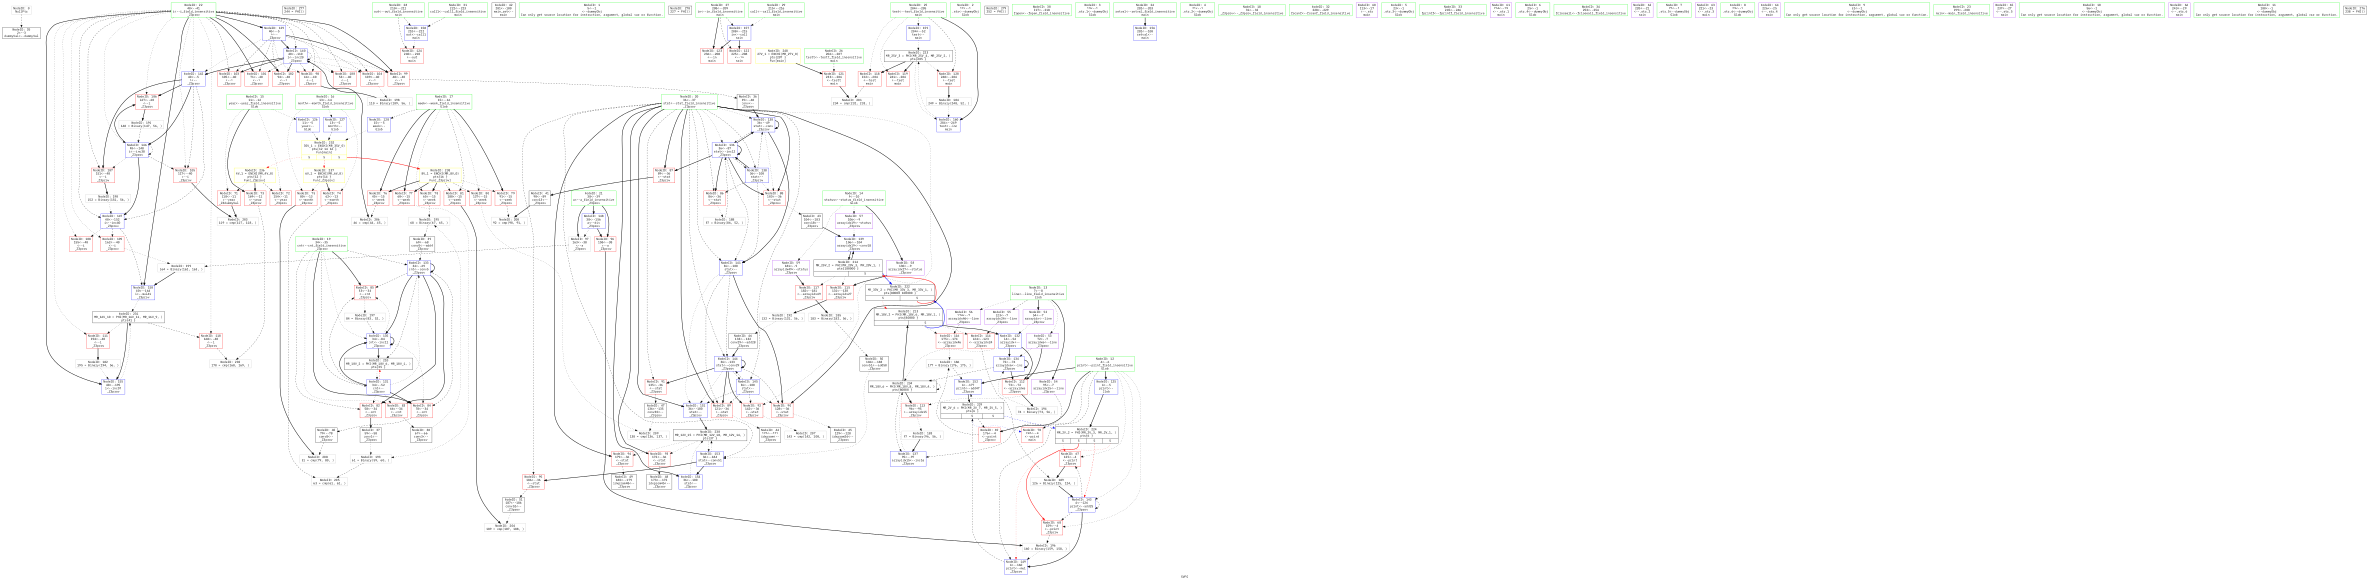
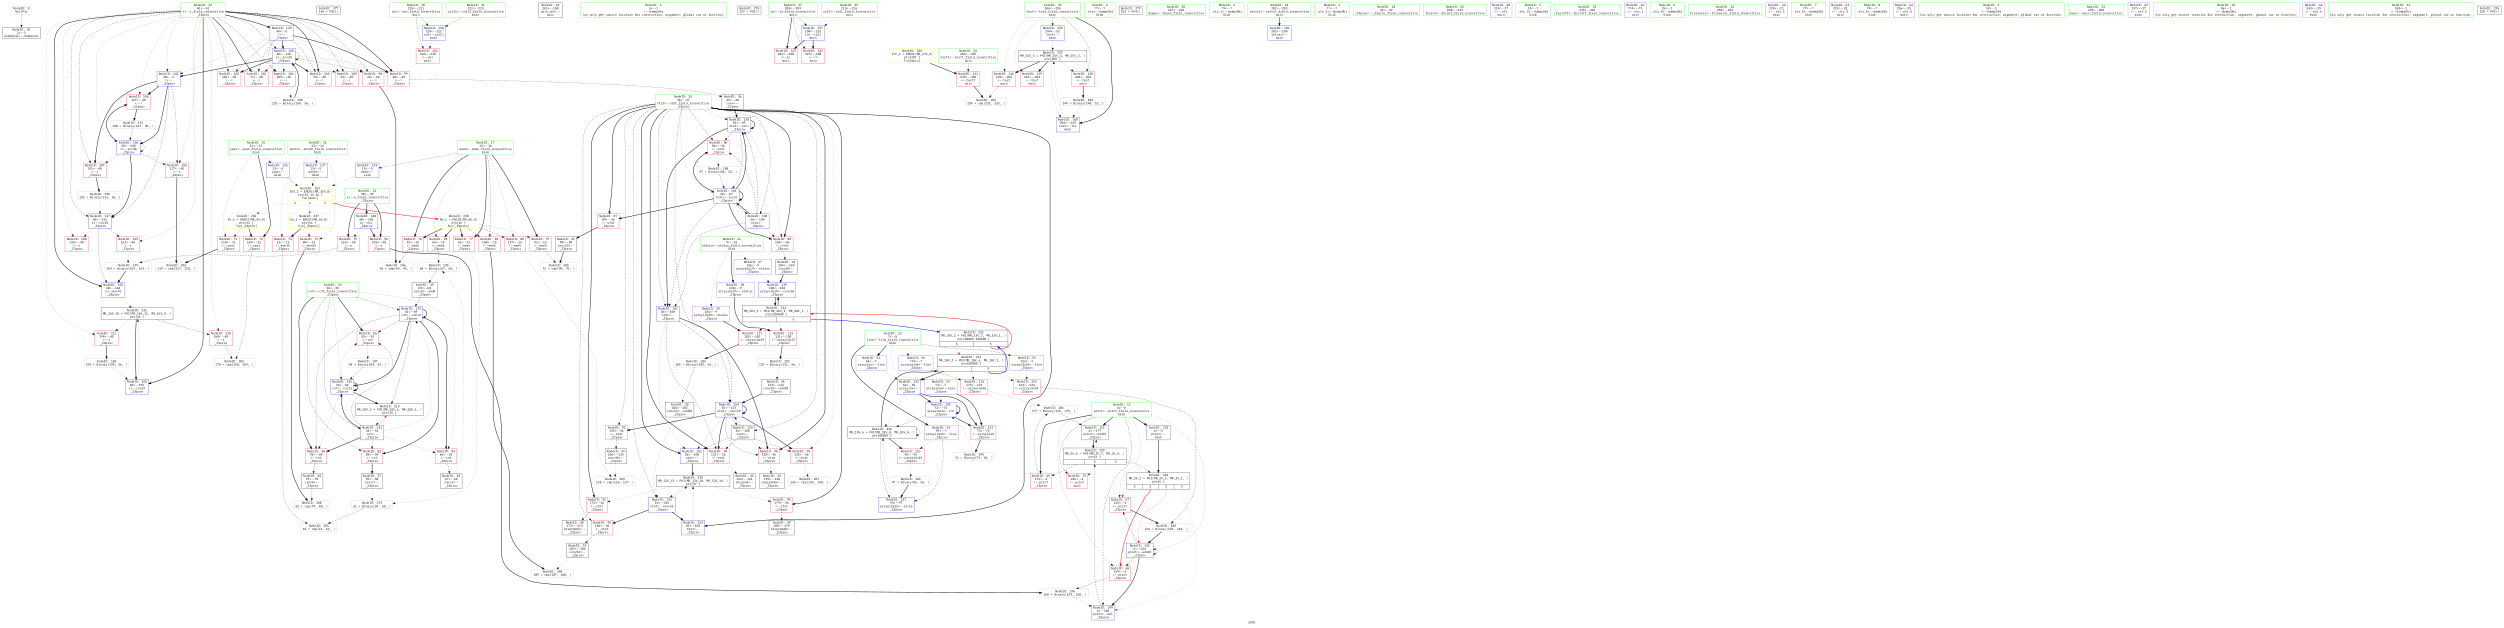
(405, 113) -> (419, 160)
none -> (729, 135)
(281, 198) -> none
(229, 203) -> (228, 249)
(580, 244) -> (348, 244)
(136, 305) -> (125, 302)
